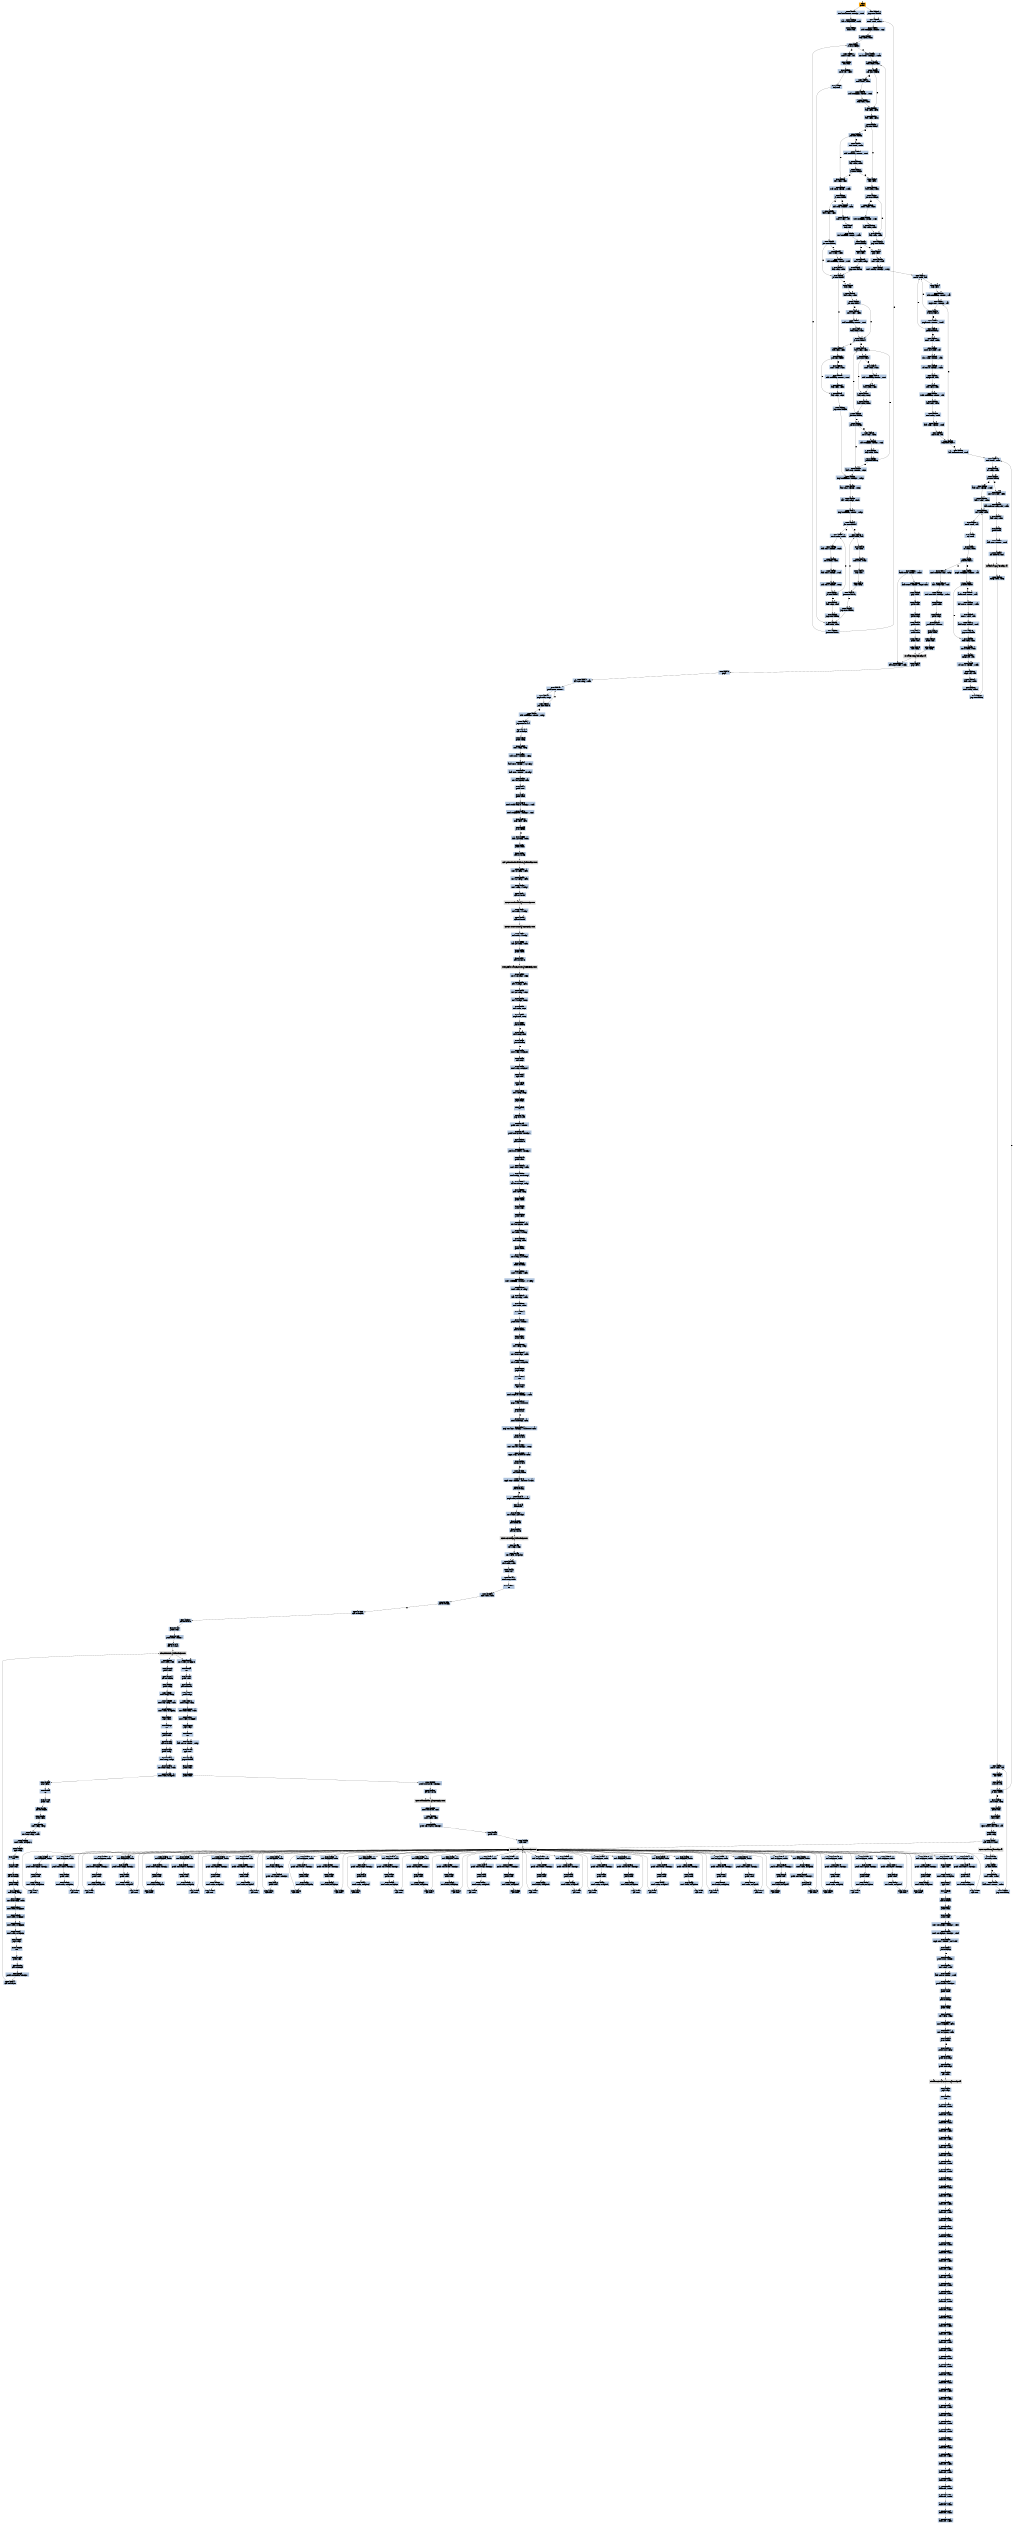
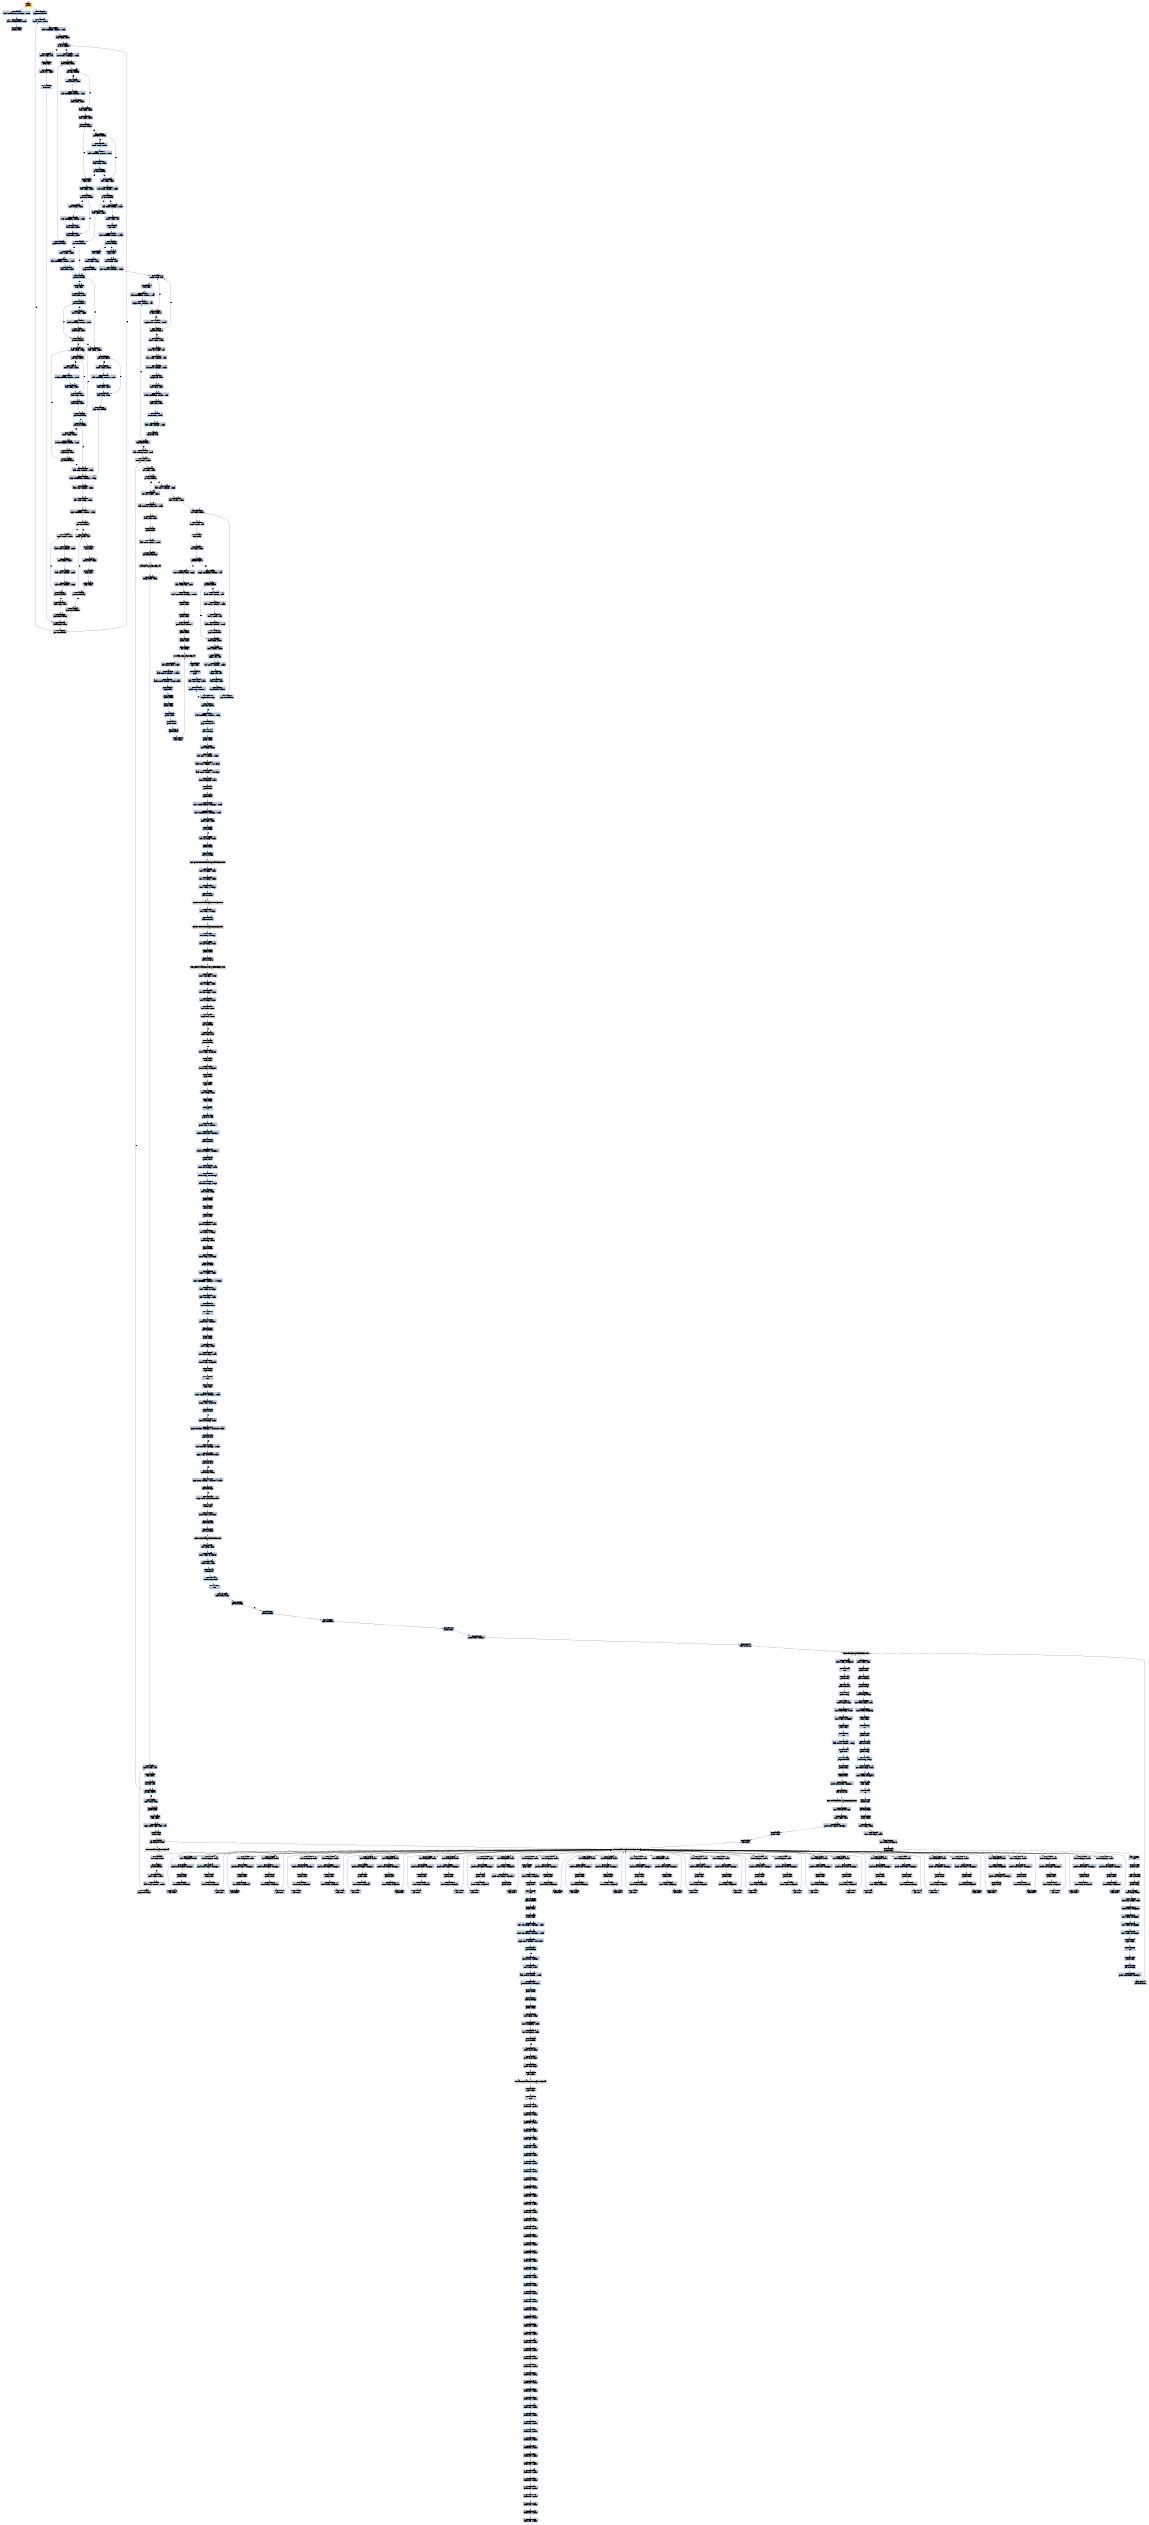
(898, 616) -> (169, 668)
